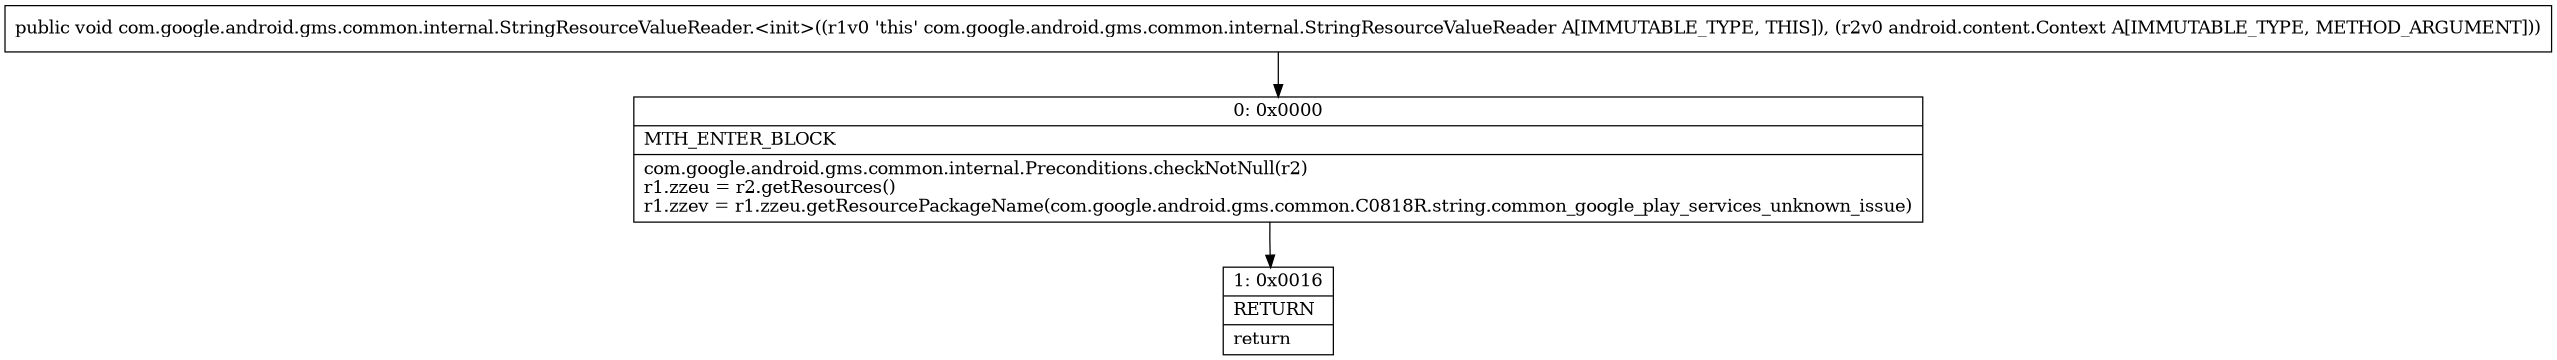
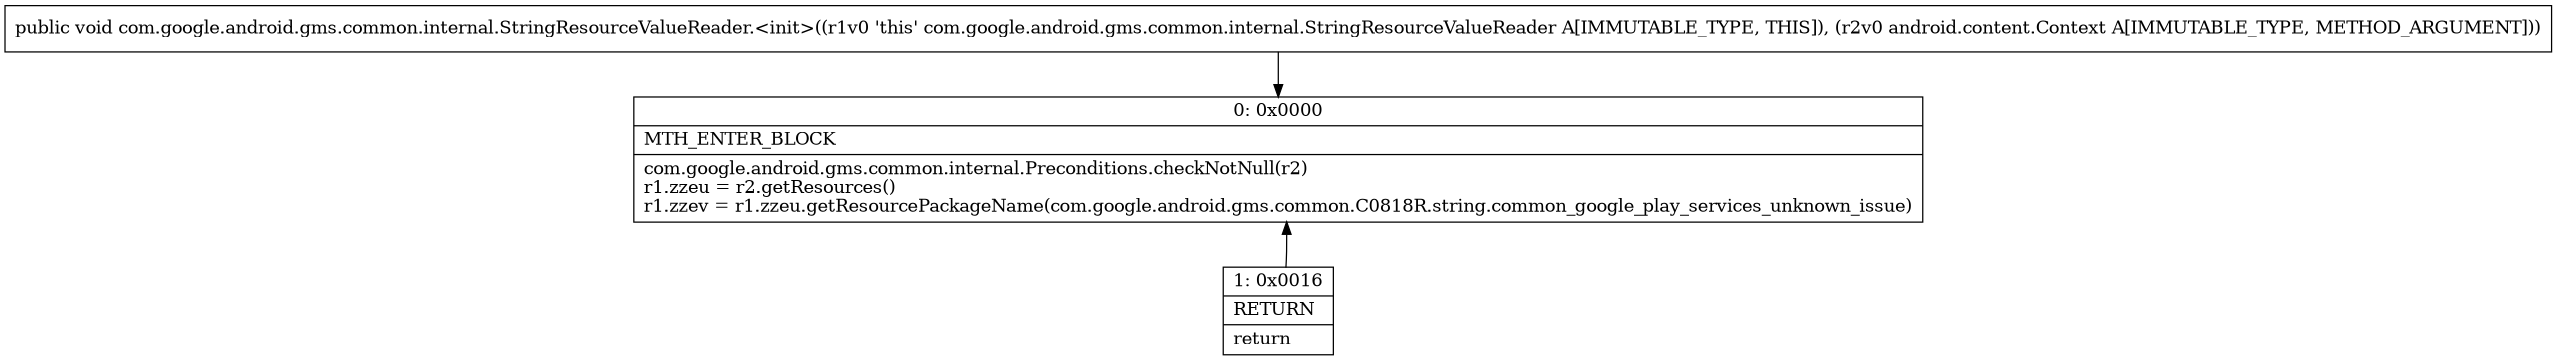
(1270, 238) -> (1287, 251)
